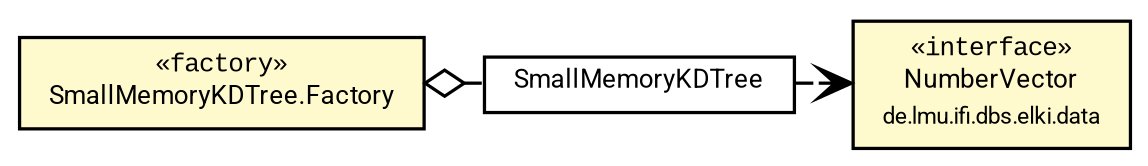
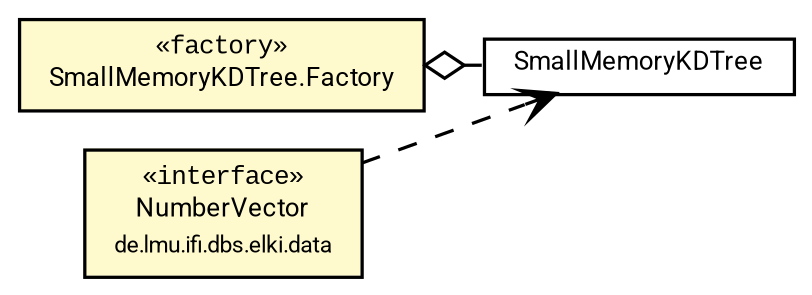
(806, 83) -> (443, 134)
